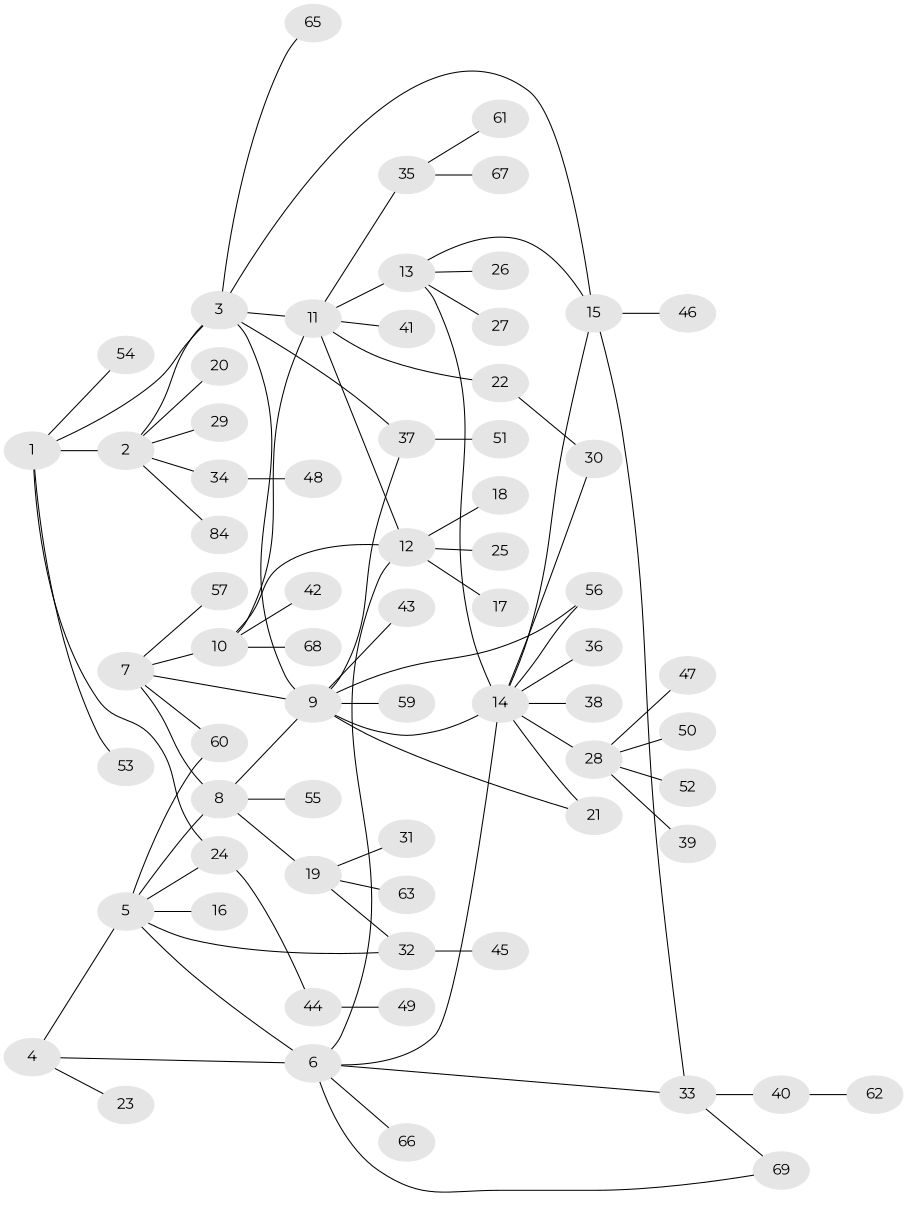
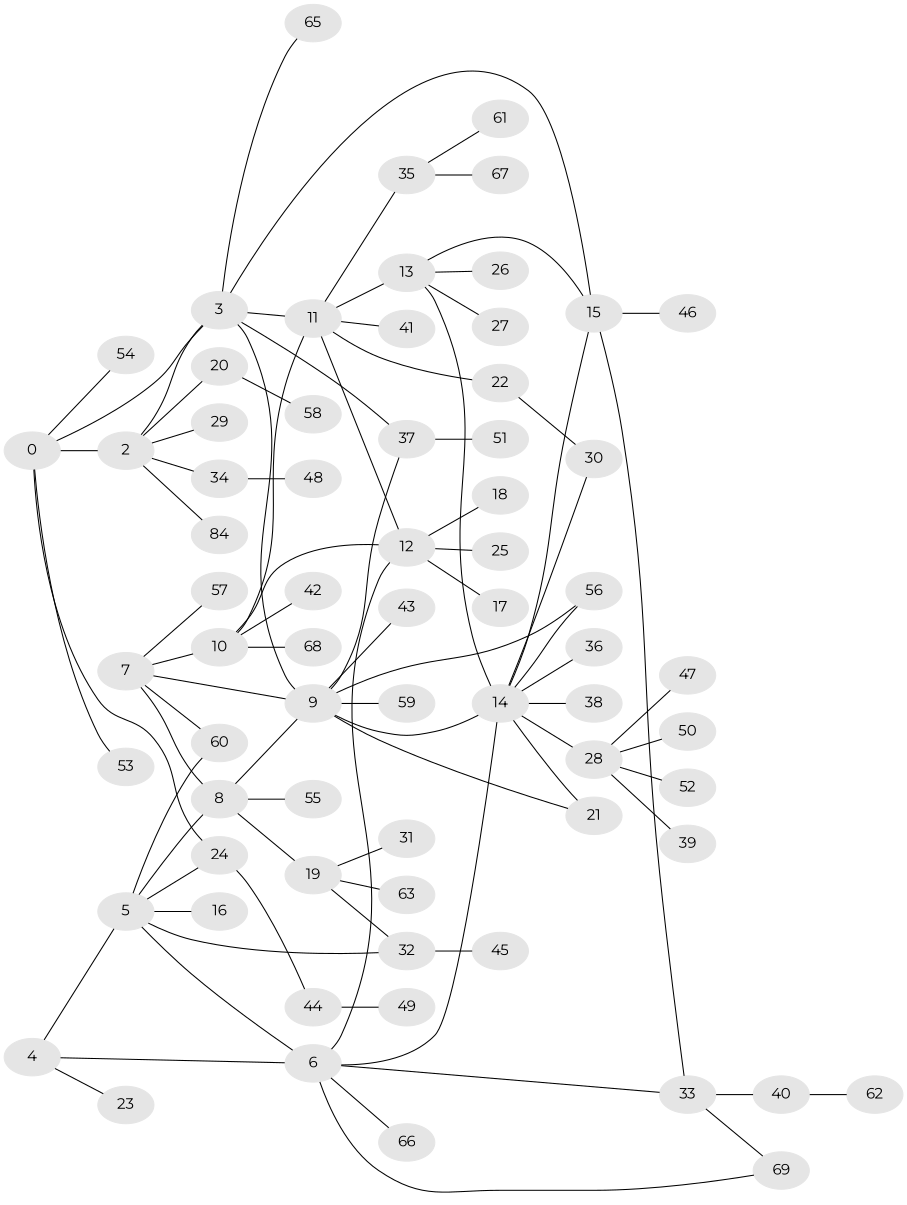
none -> (313, 414)
(32, 451) -> (32, 451)
